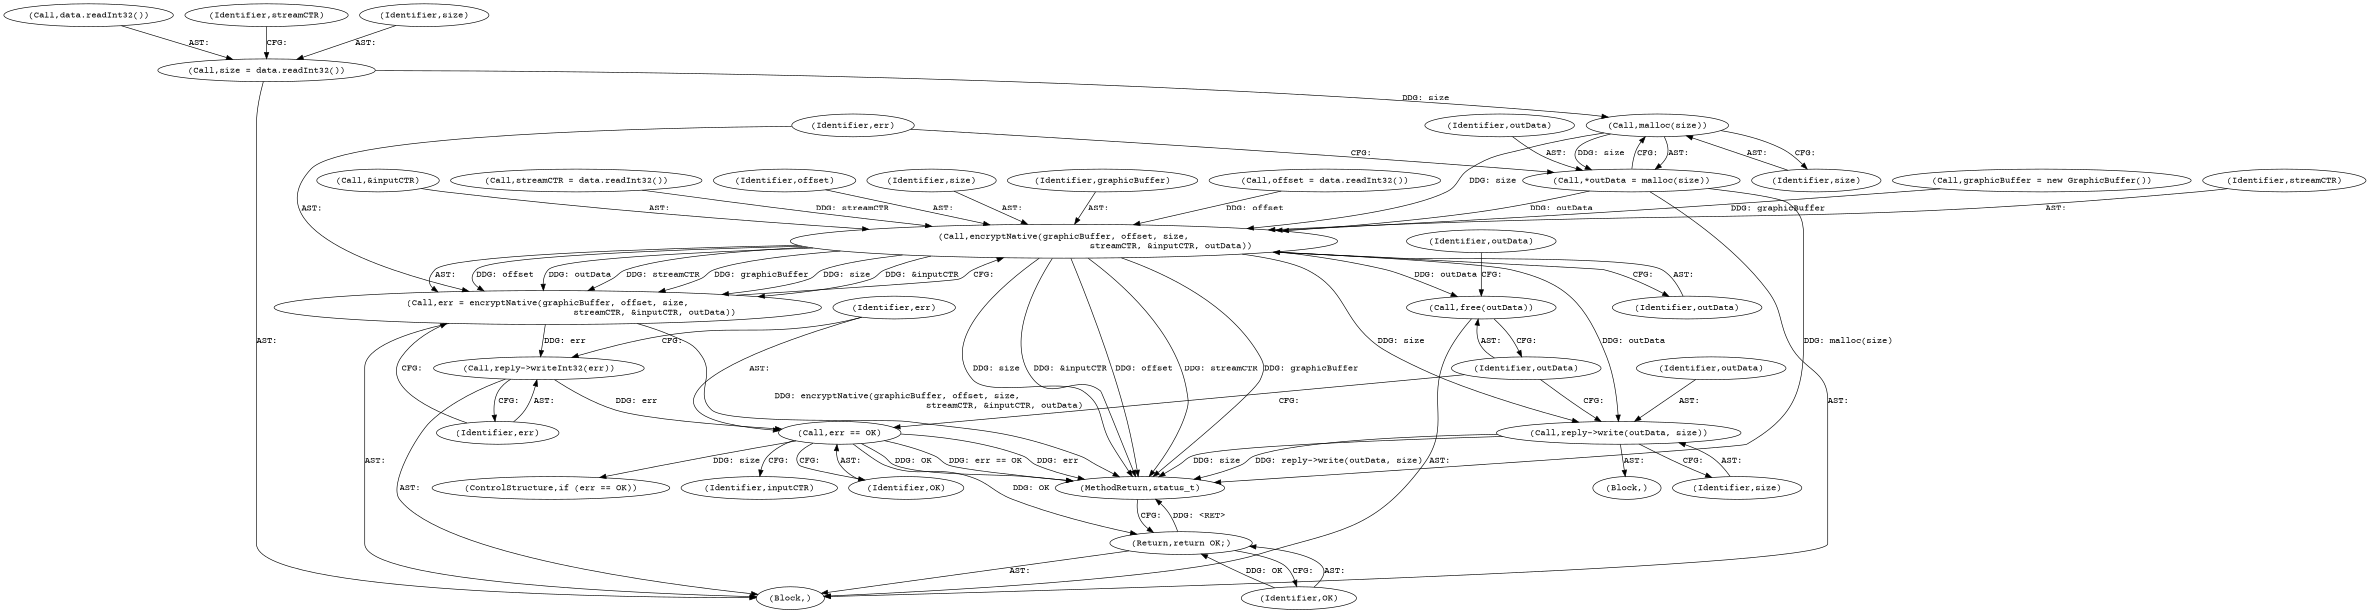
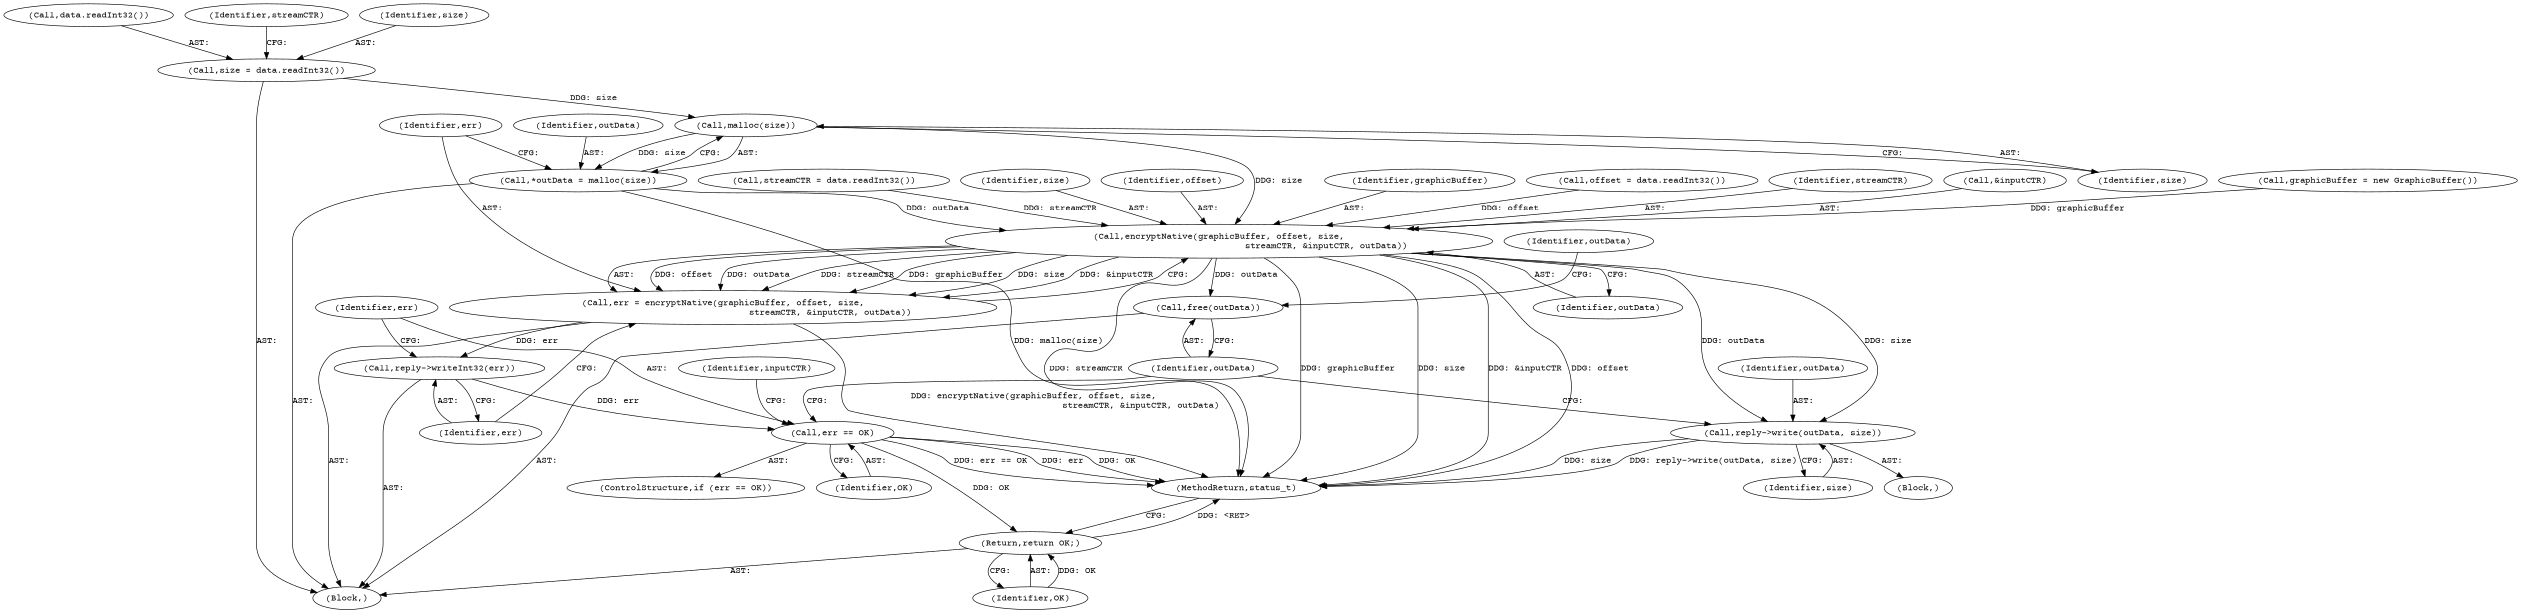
(773, 451) -> (762, 405)
(737, 460) -> (781, 460)
